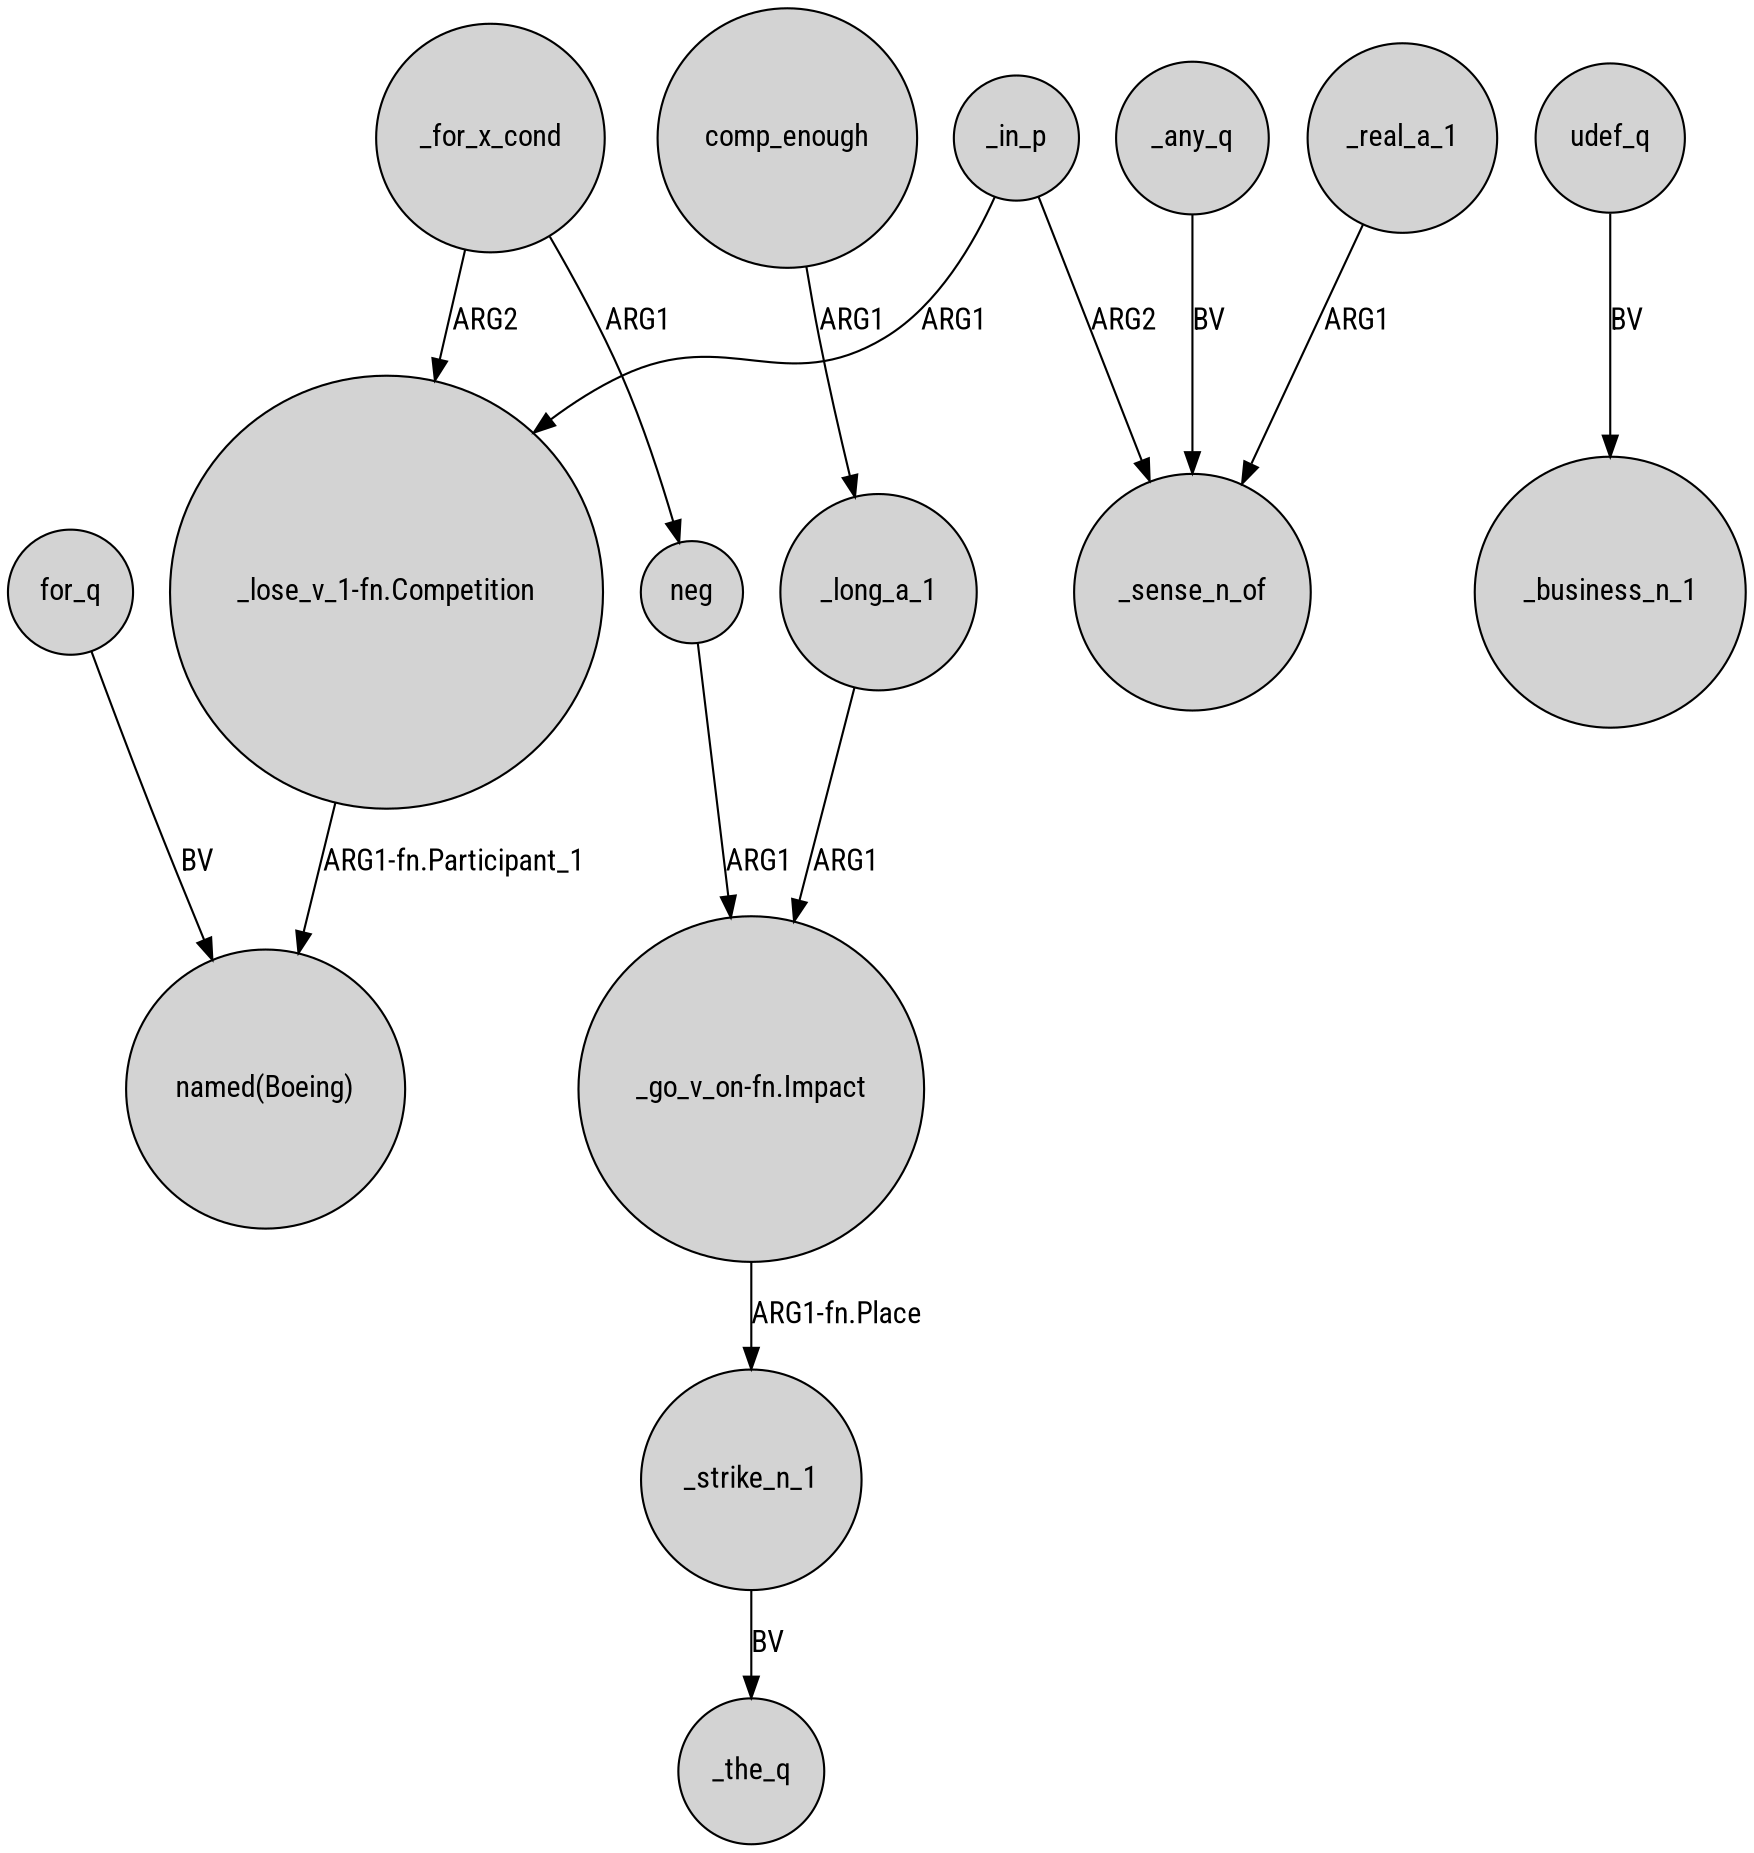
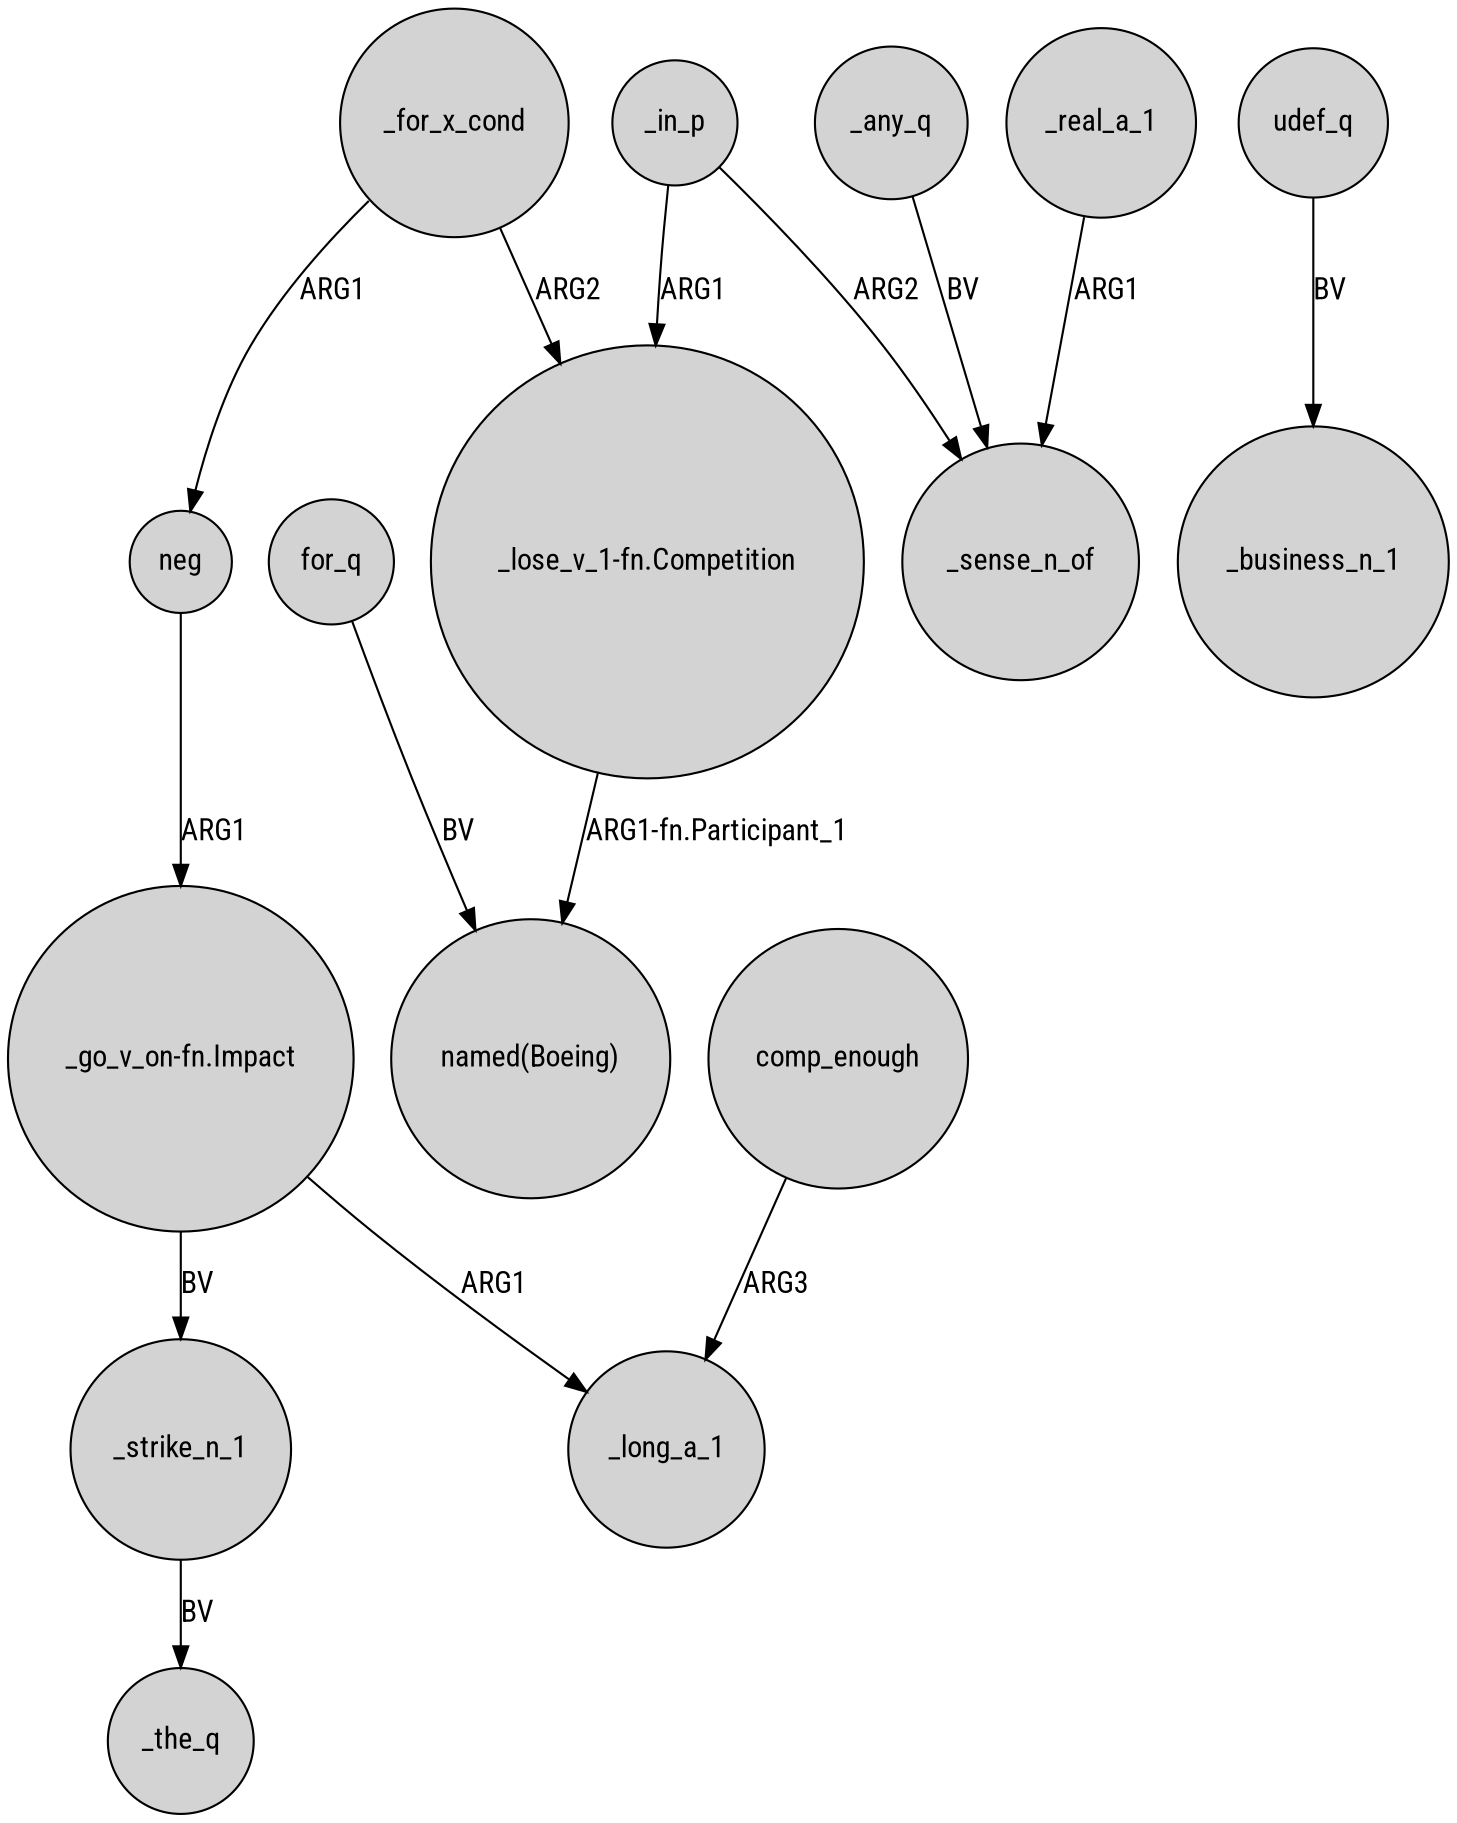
(852, 322) -> (776, 1285)
(827, 794) -> (436, 1281)
(837, 1315) -> (198, 1285)
